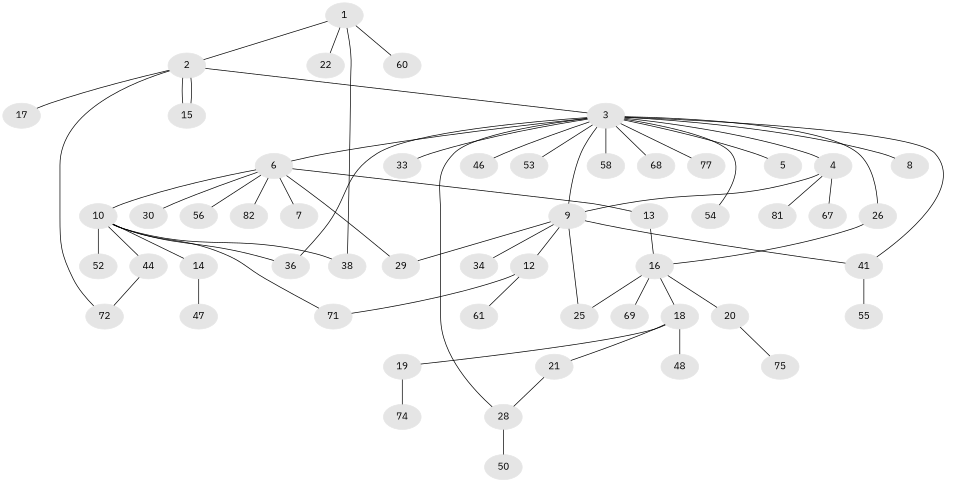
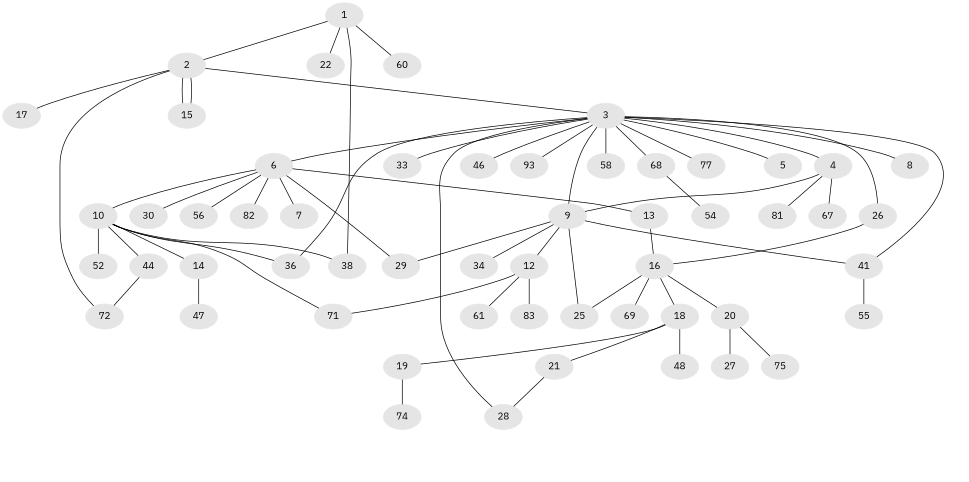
(729, 151) -> (683, 191)
(529, 166) -> (529, 166)
none -> (529, 317)
none -> (730, 367)
(503, 467) -> none
